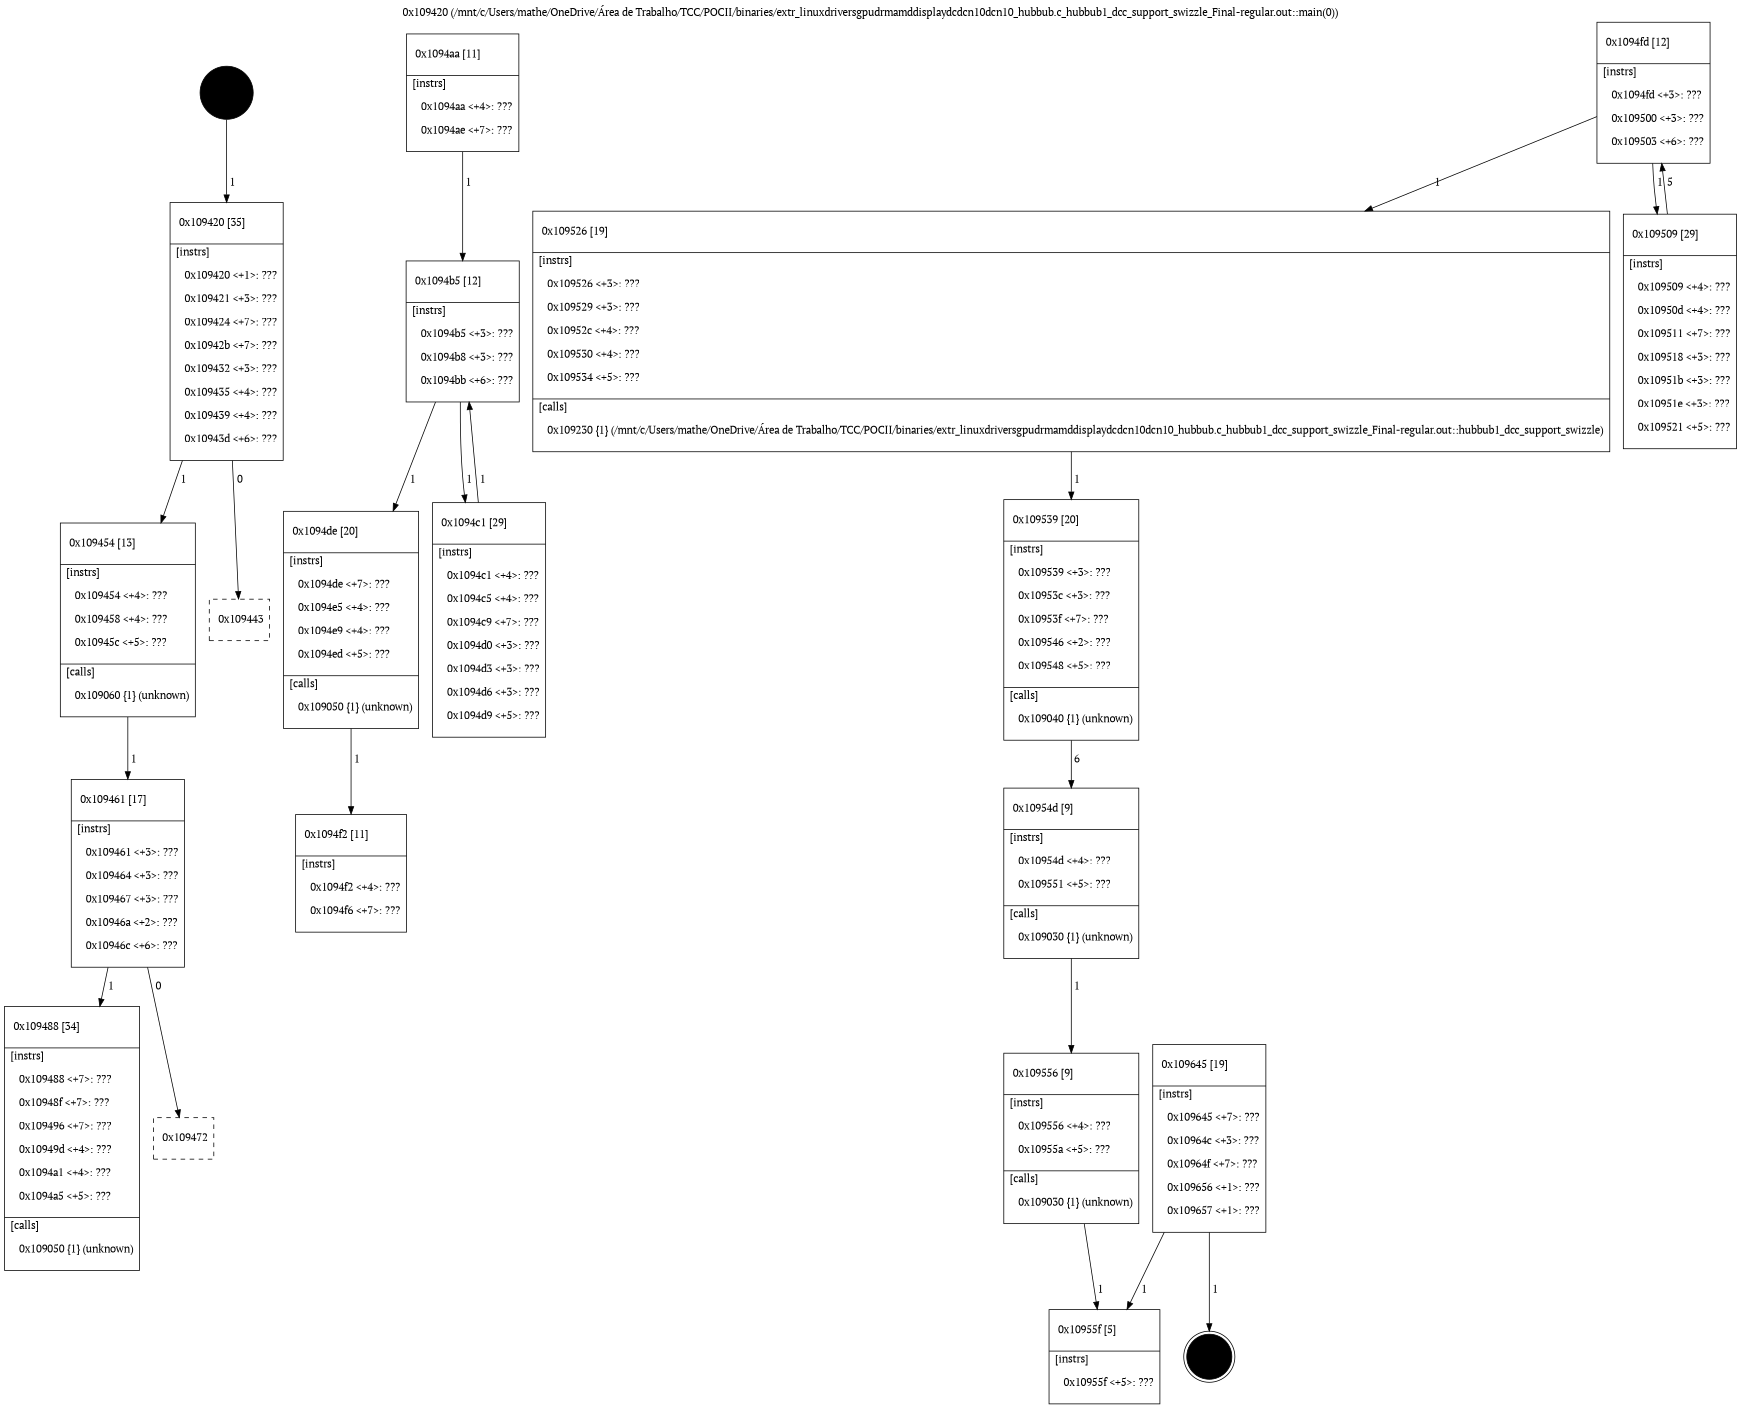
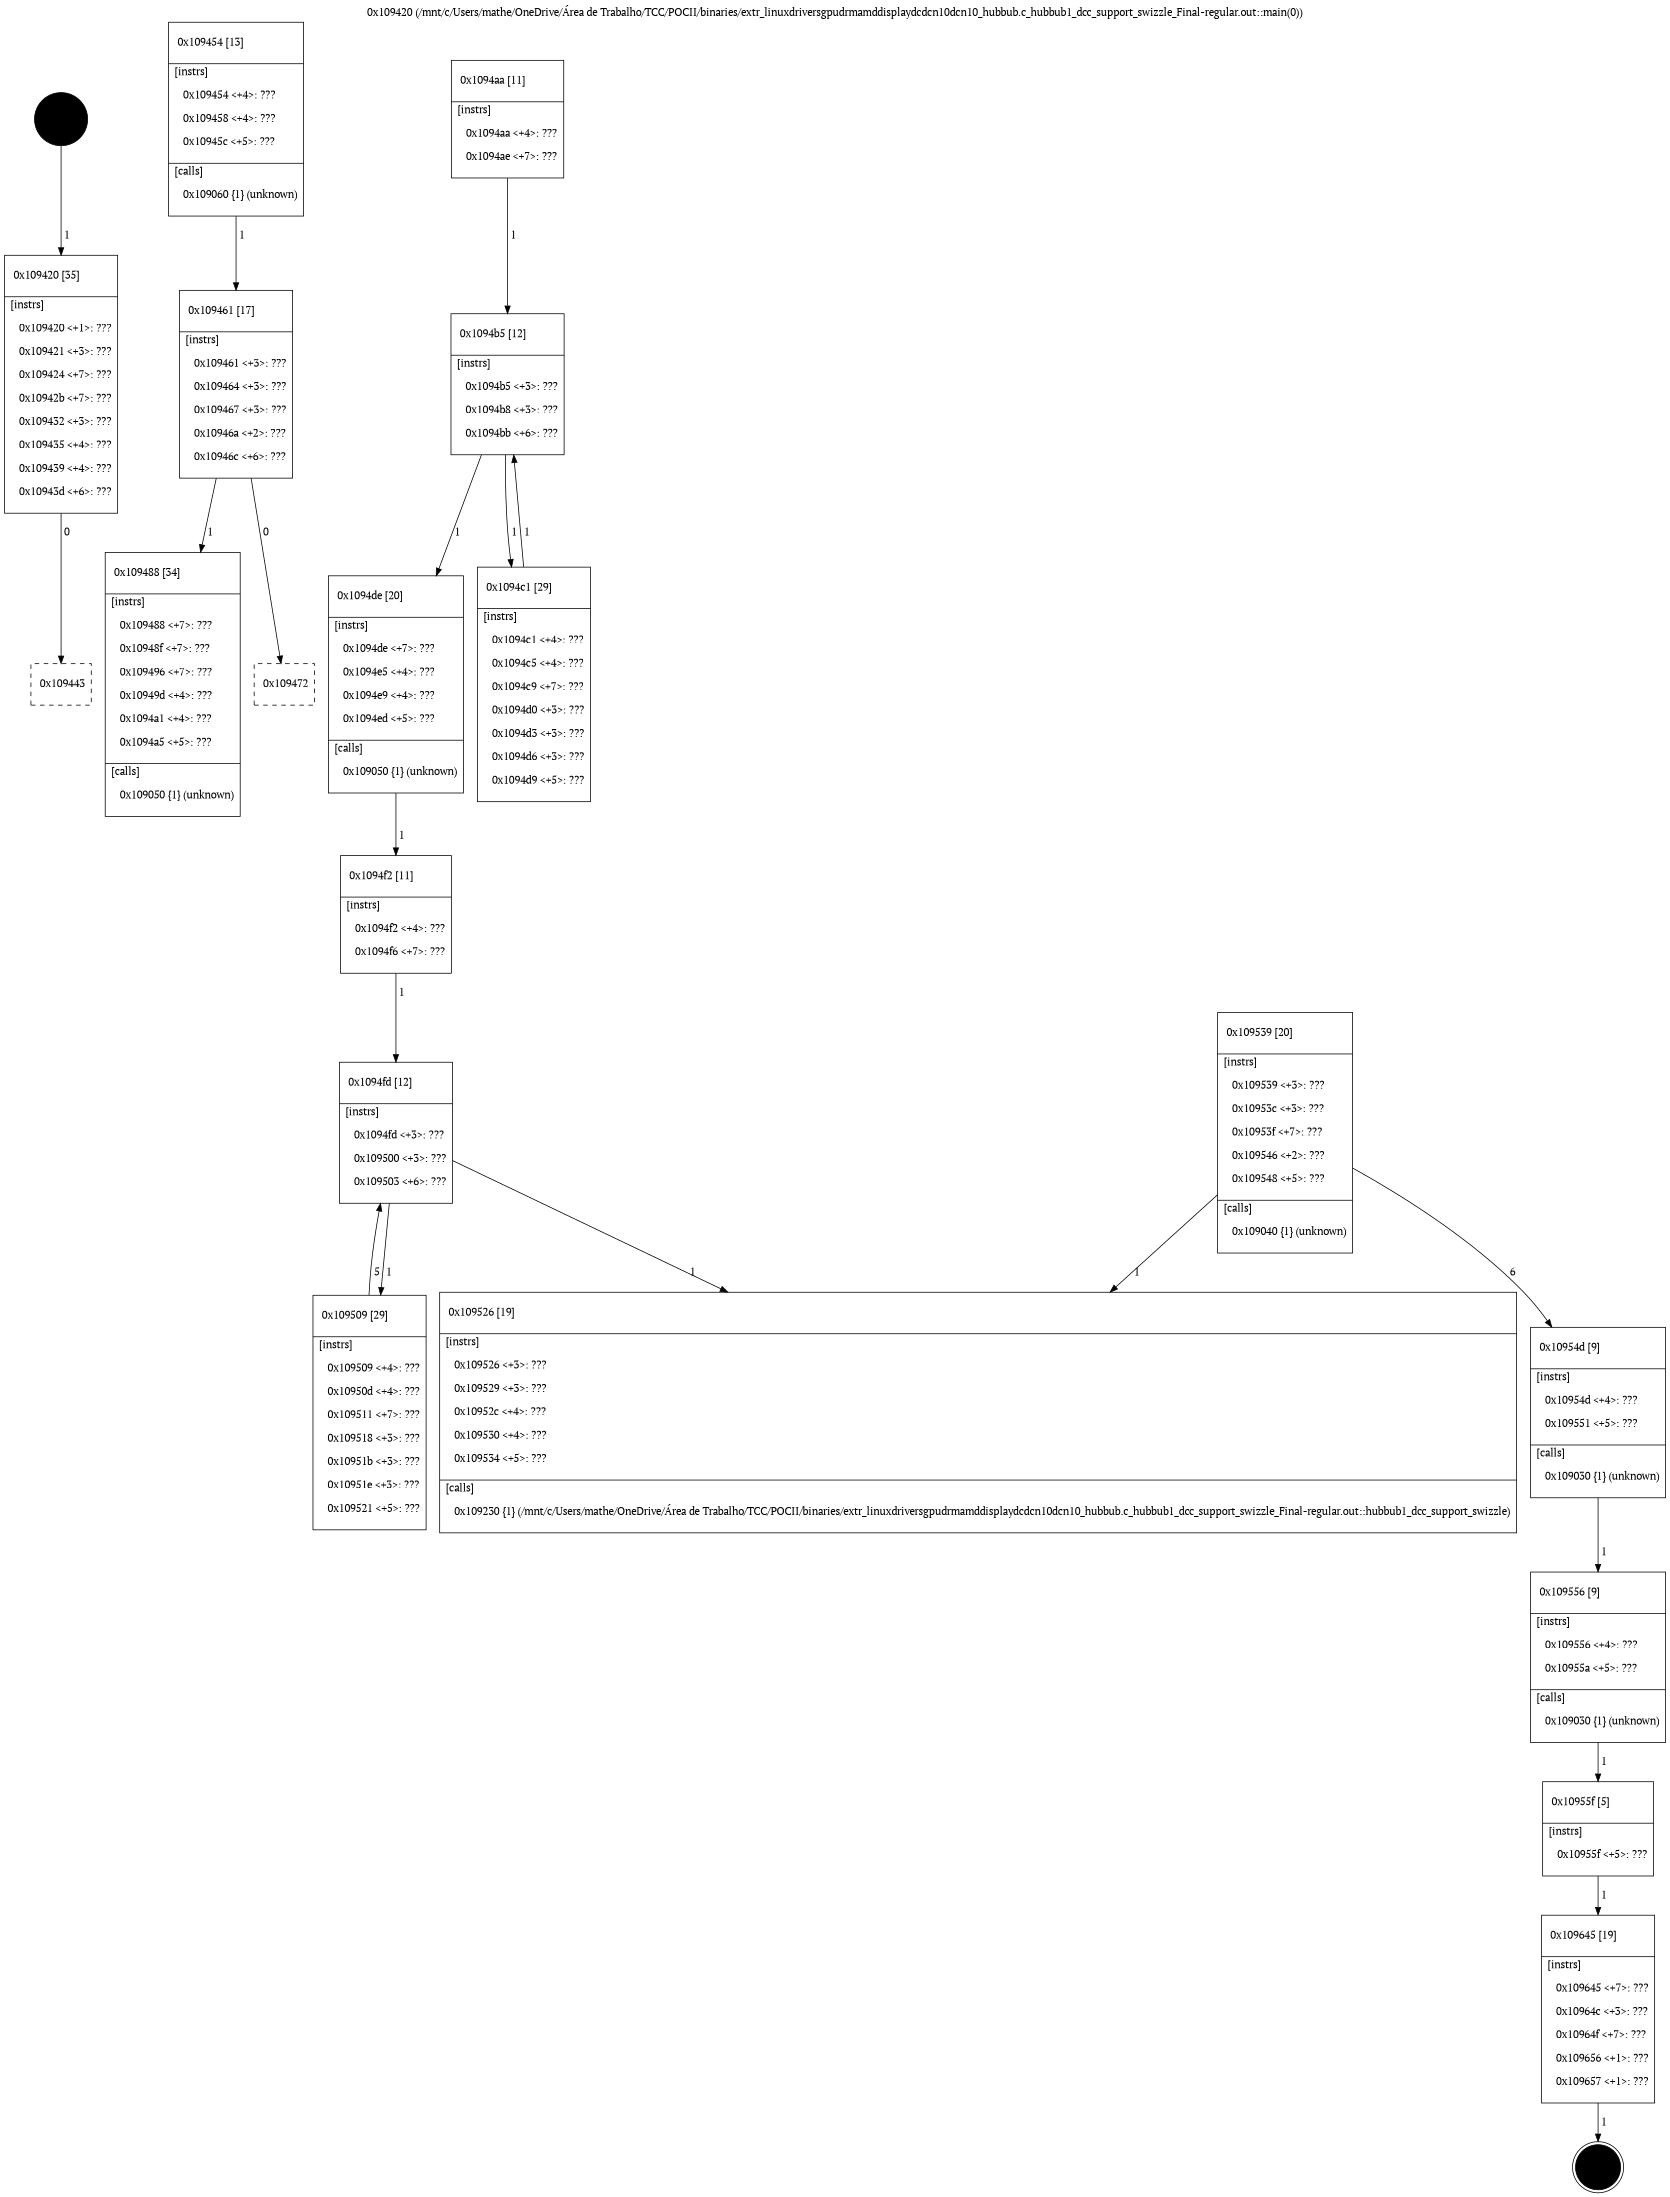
(1071, 472) -> (1167, 1241)
(173, 488) -> none
none -> (396, 1014)
(1147, 1267) -> (1598, 1892)
